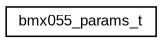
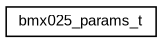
(81, 22) -> (81, 22)
